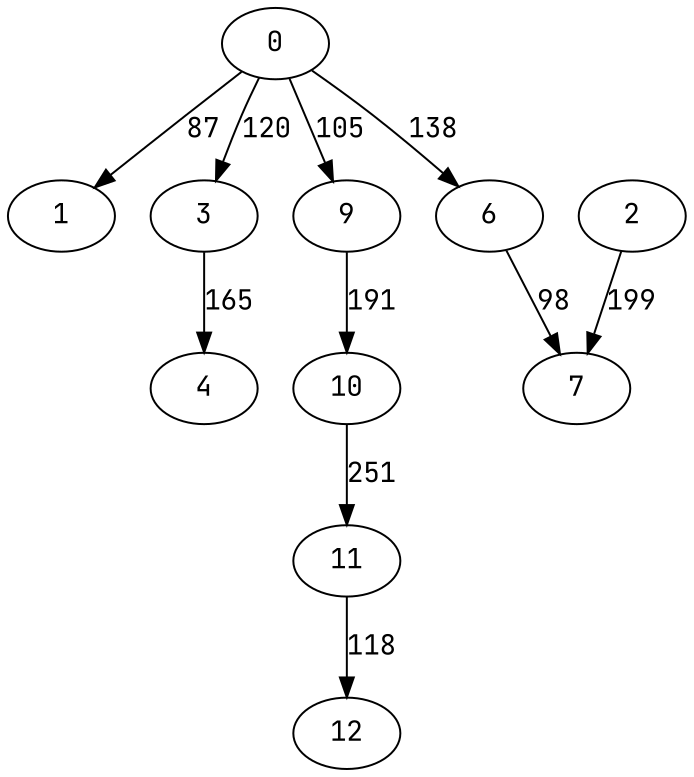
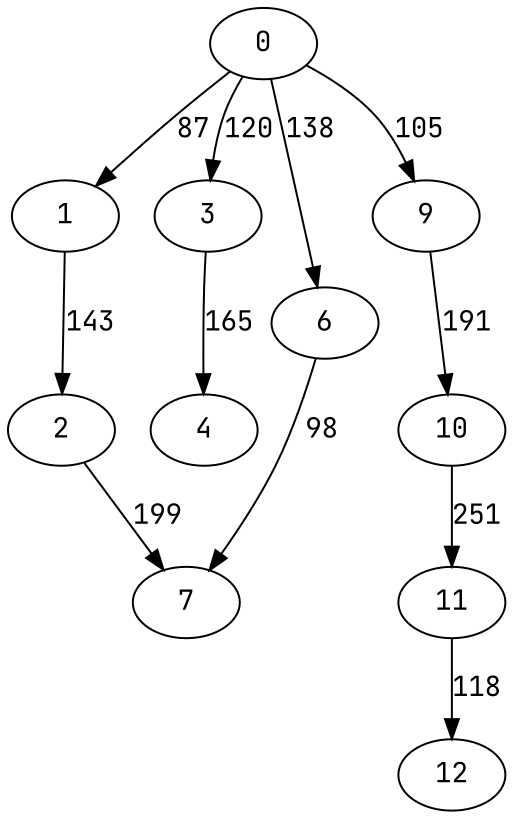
none -> (64, 313)
